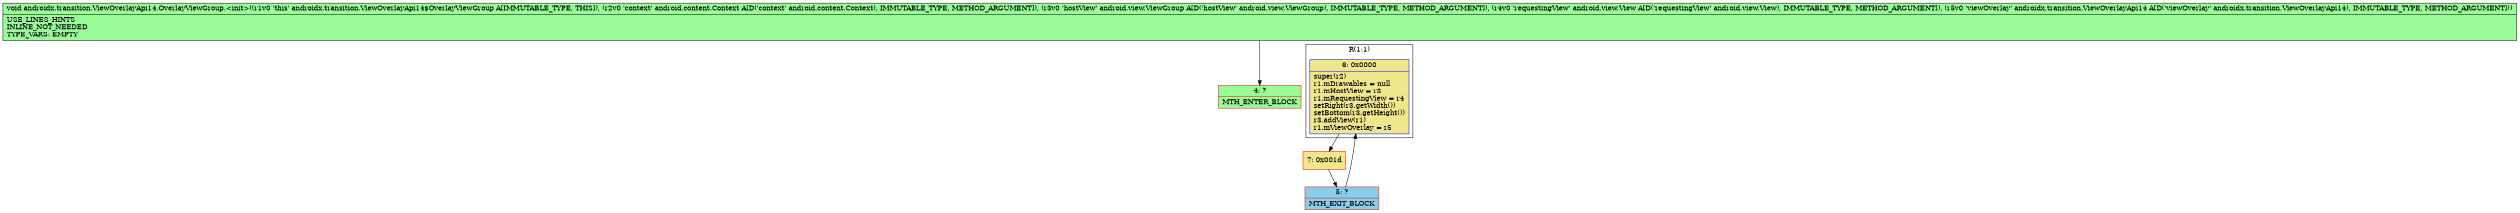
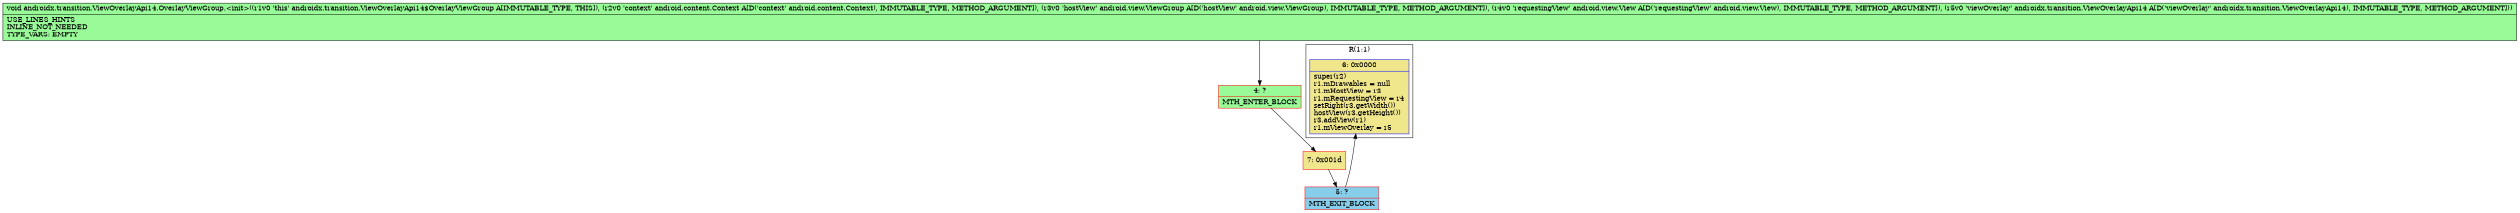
(1359, 113) -> (1357, 113)
(1335, 141) -> (1291, 128)
